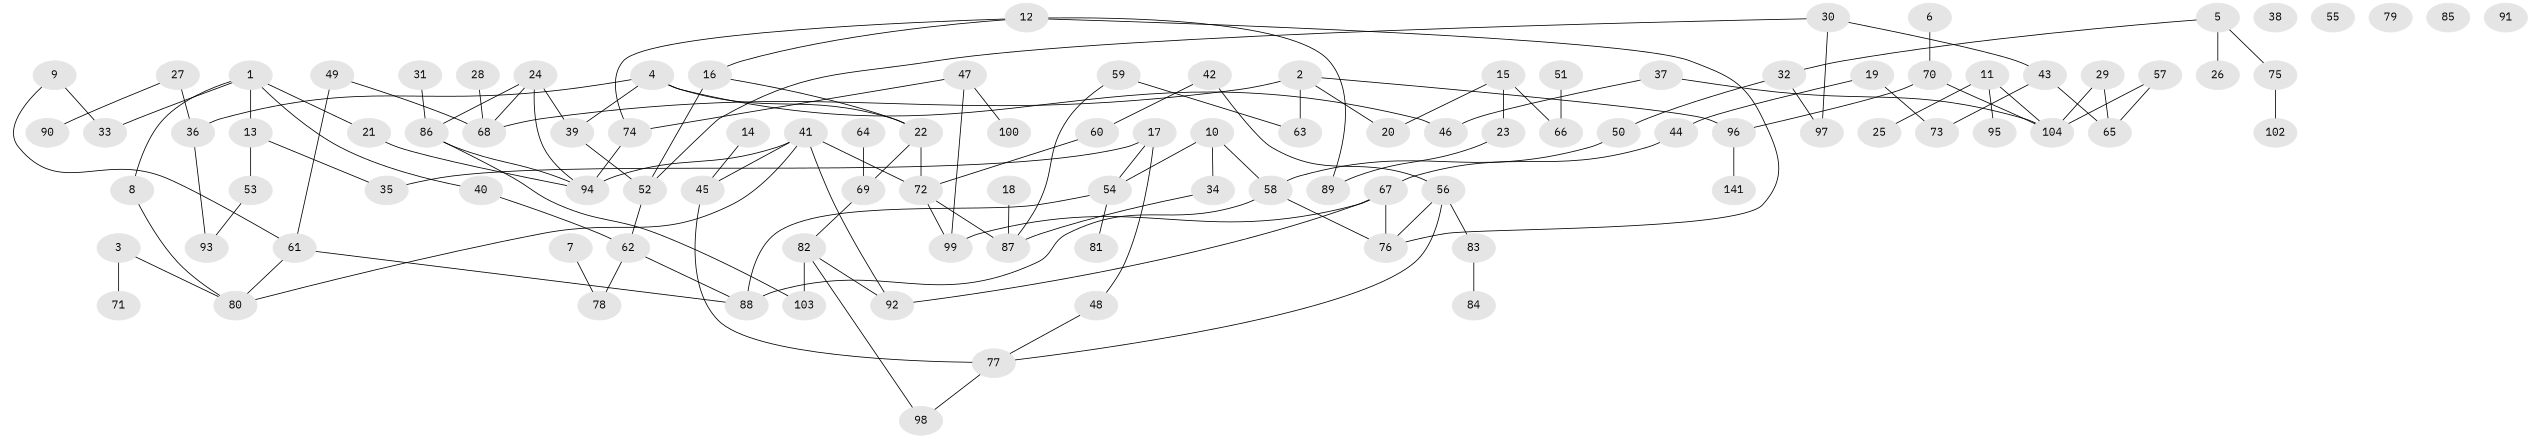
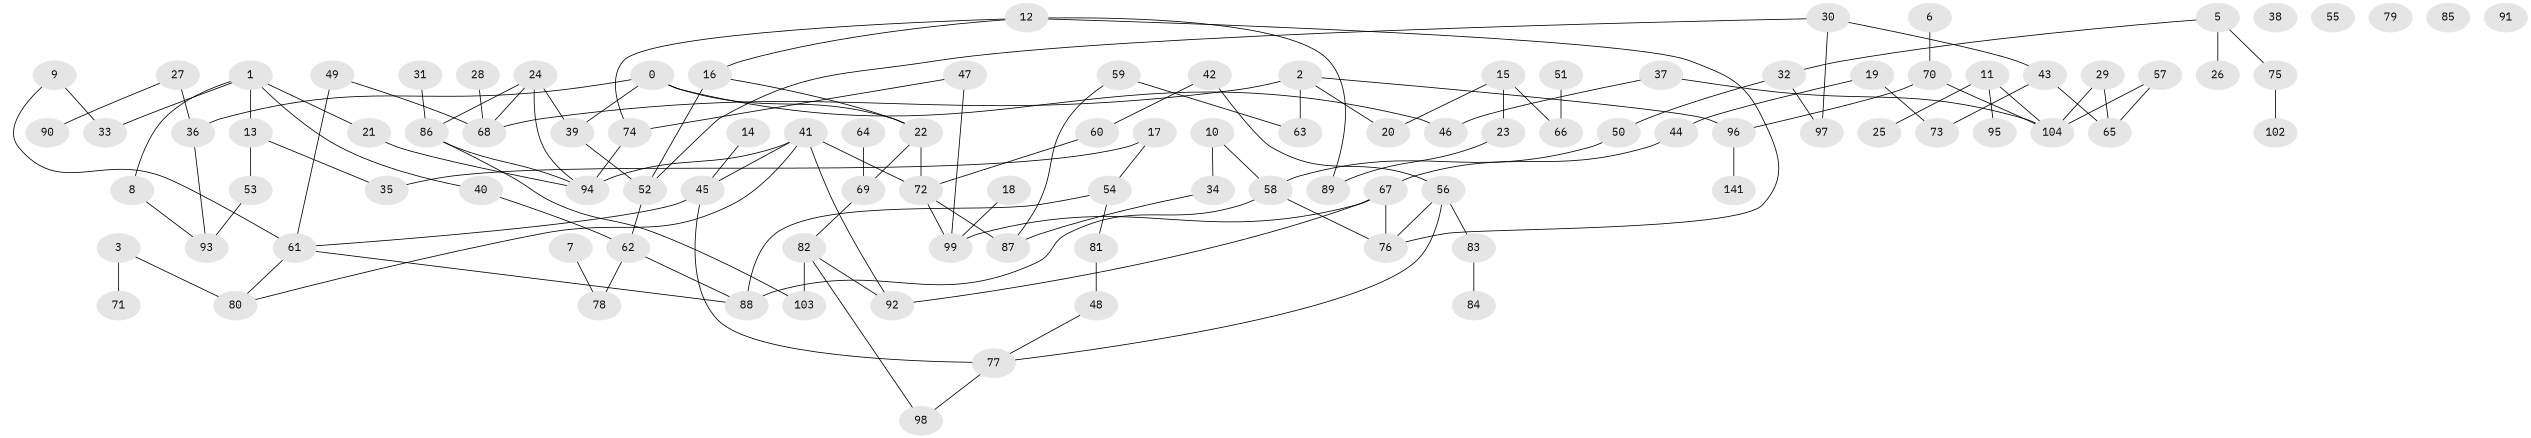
(652, 75) -> (652, 75)
(1009, 133) -> none
(1161, 162) -> none
(1009, 219) -> (980, 219)
(1139, 223) -> (1096, 278)
none -> (502, 230)
(172, 256) -> (169, 219)
